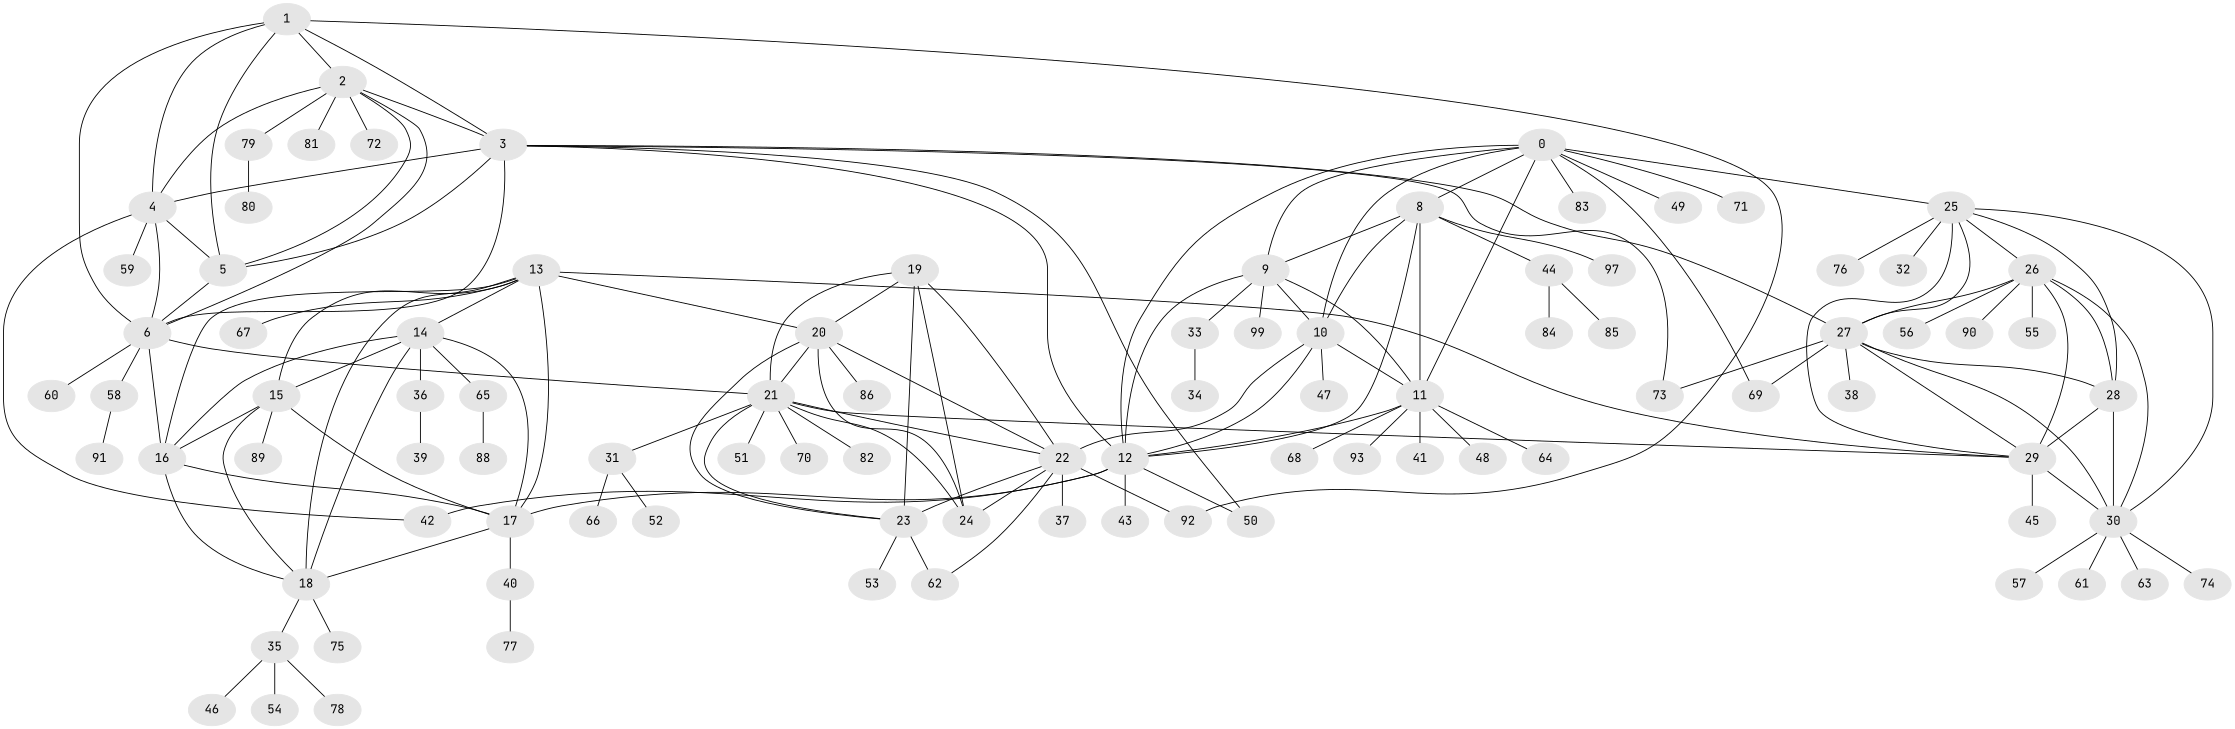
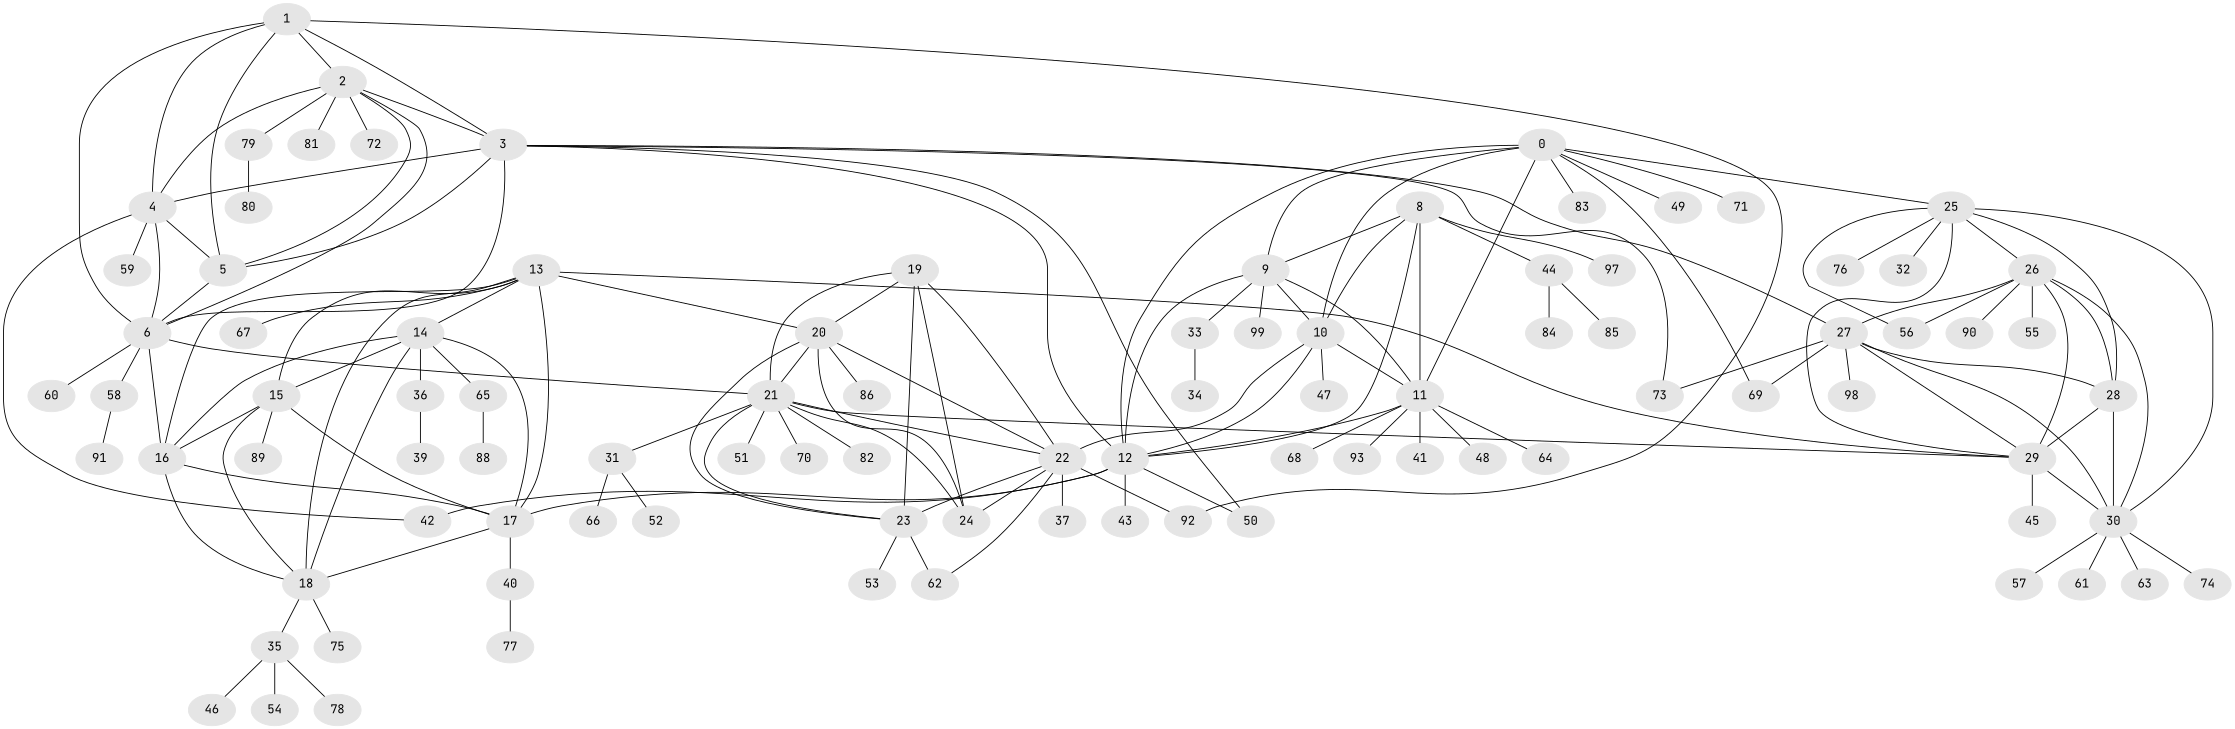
(1481, 176) -> none
(1961, 289) -> (1812, 251)
(1852, 396) -> (1852, 396)
